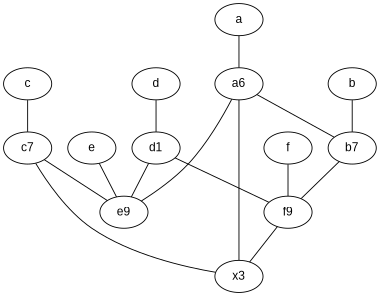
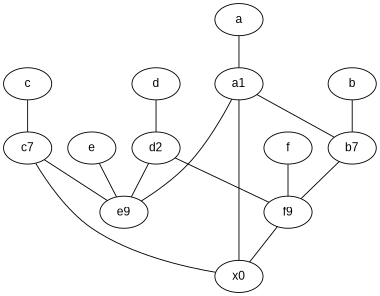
(239, 84) -> (239, 84)
(156, 148) -> (156, 148)
(239, 276) -> (239, 276)
